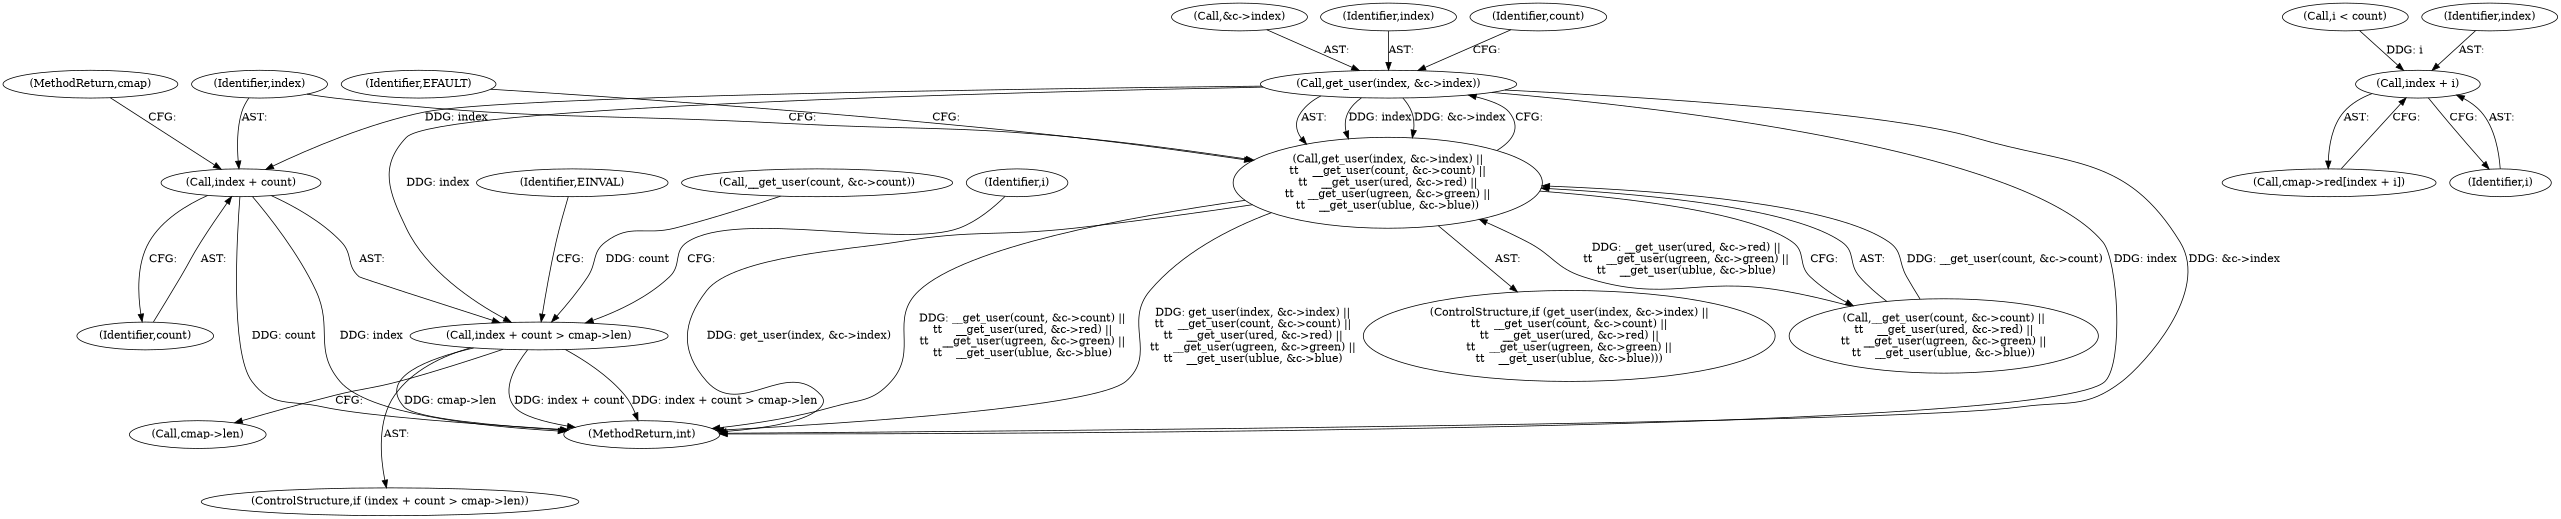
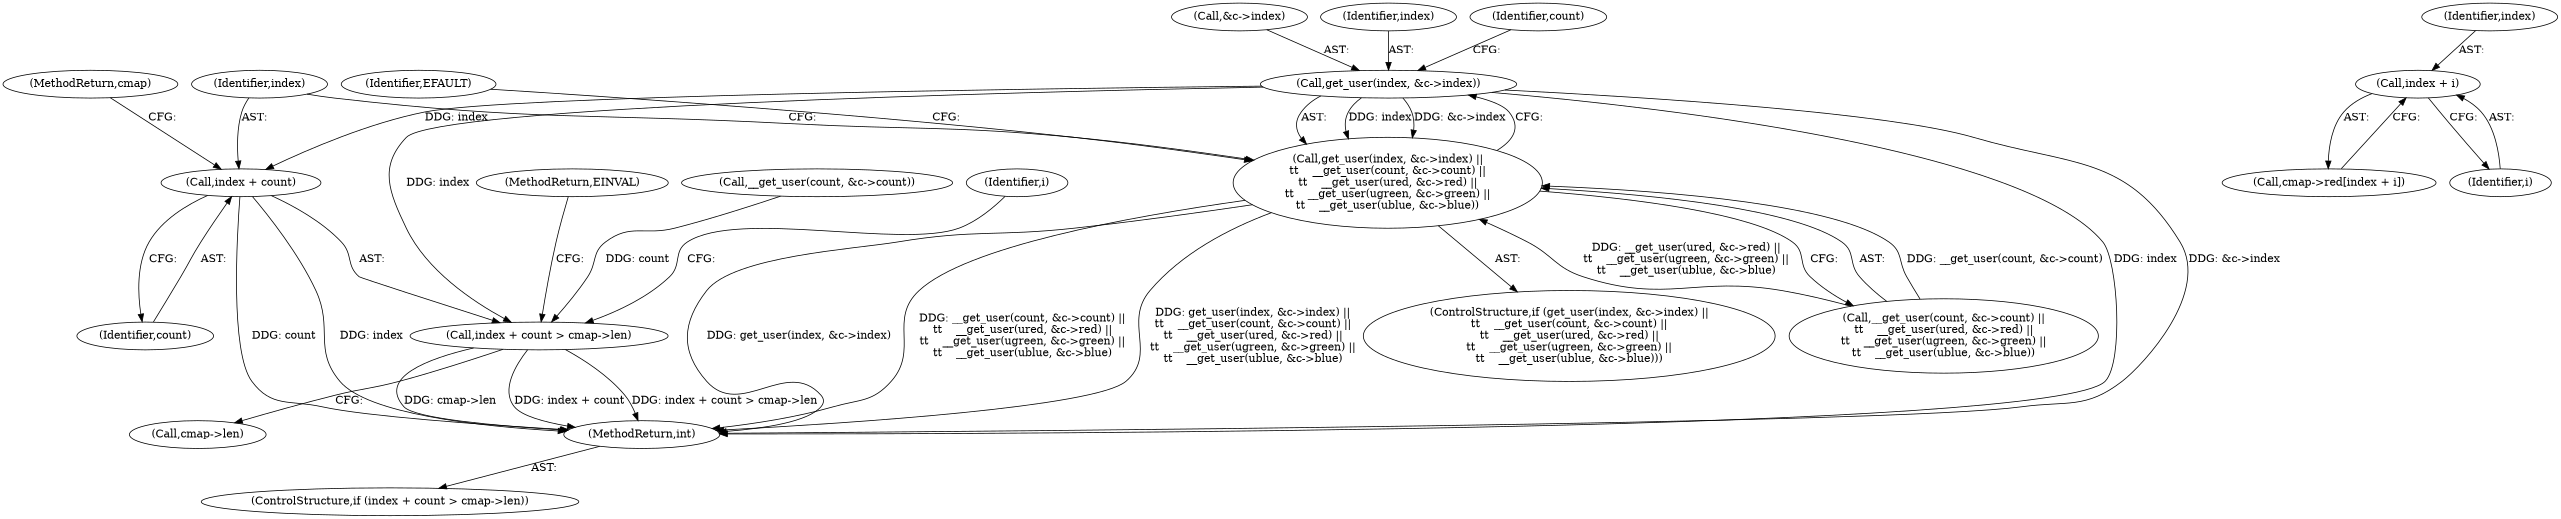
(2345, 17) -> none
(572, 183) -> (572, 183)
(391, 401) -> (523, 466)
